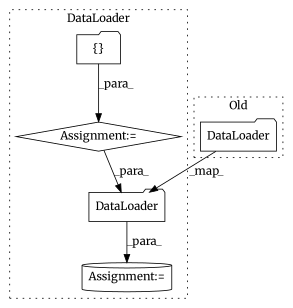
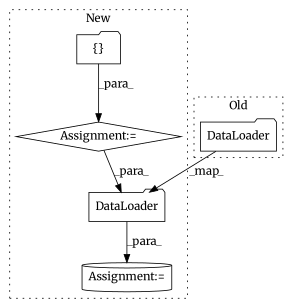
(99, 19) -> (99, 19)
